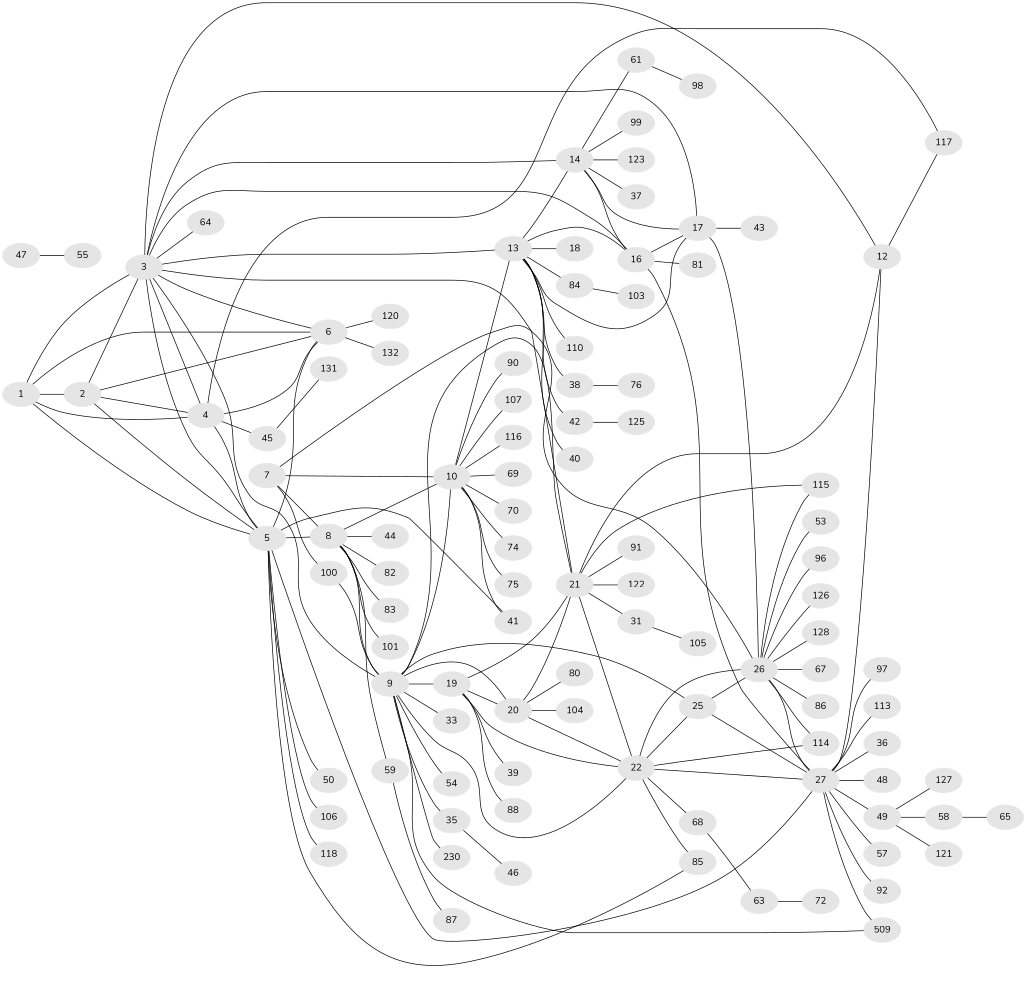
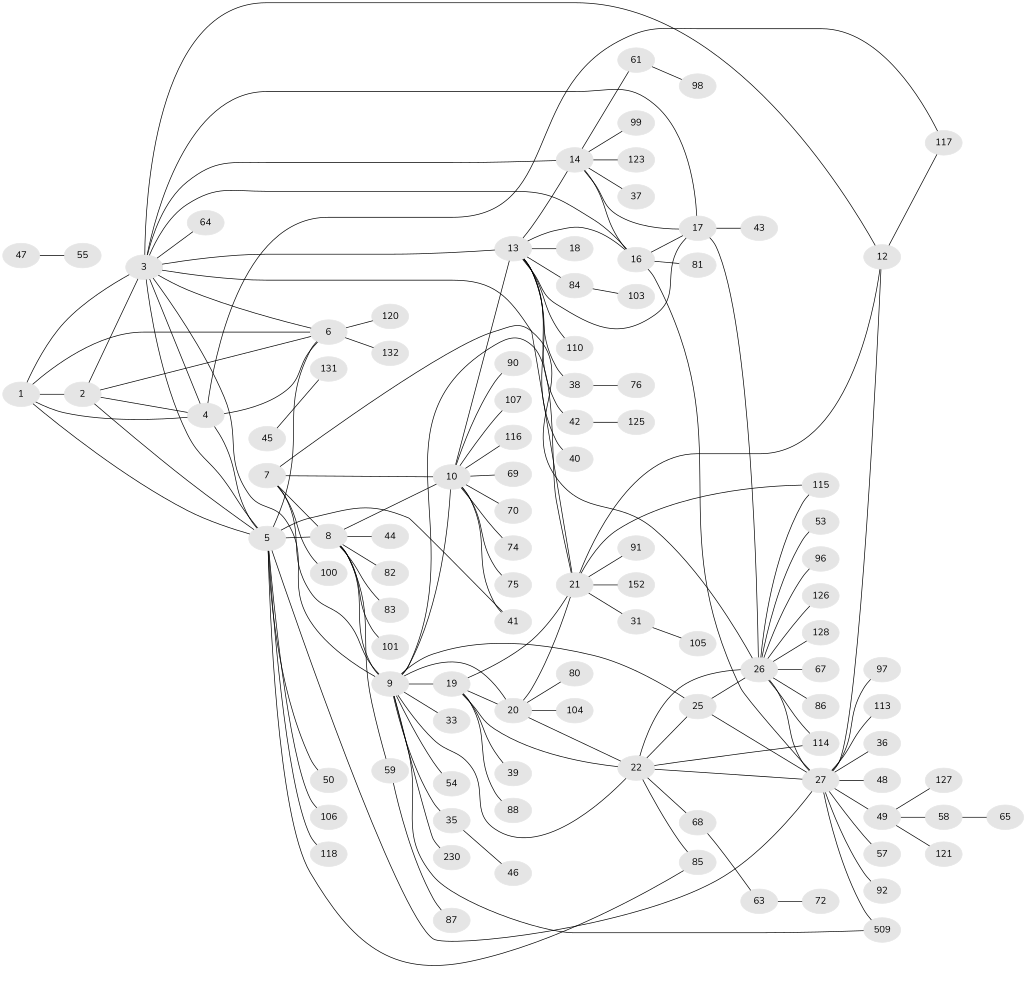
(236, 427) -> none
(636, 585) -> (636, 585)
(355, 614) -> (310, 591)
(605, 676) -> none
